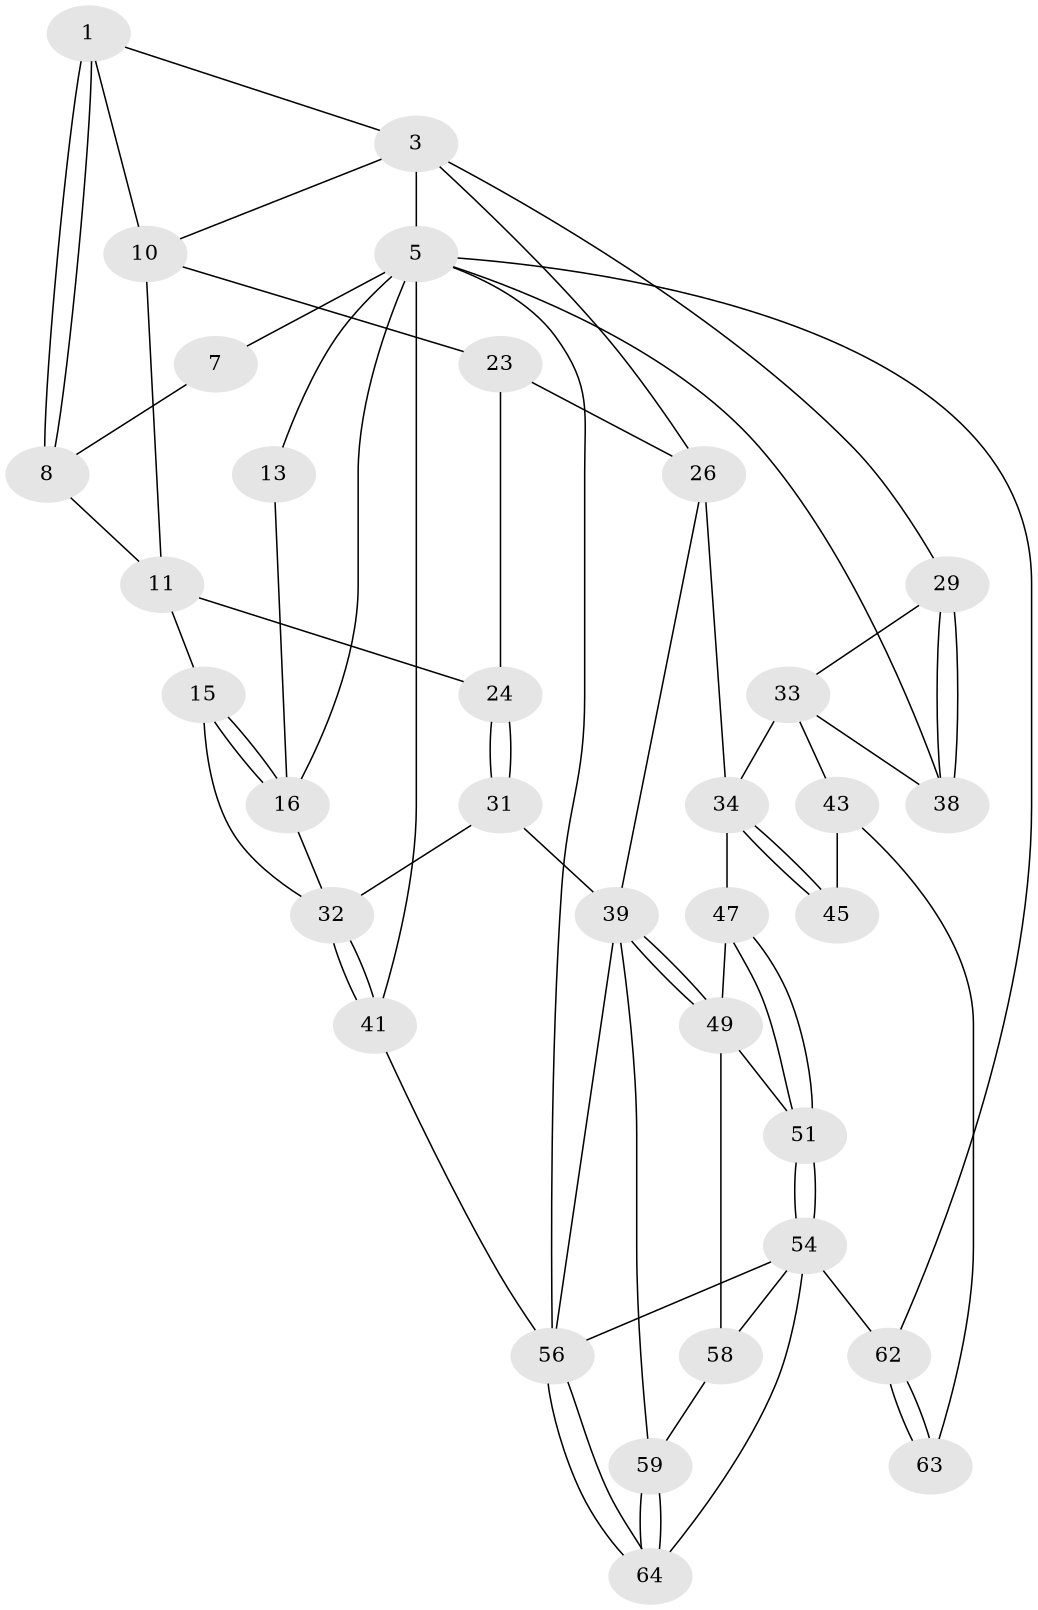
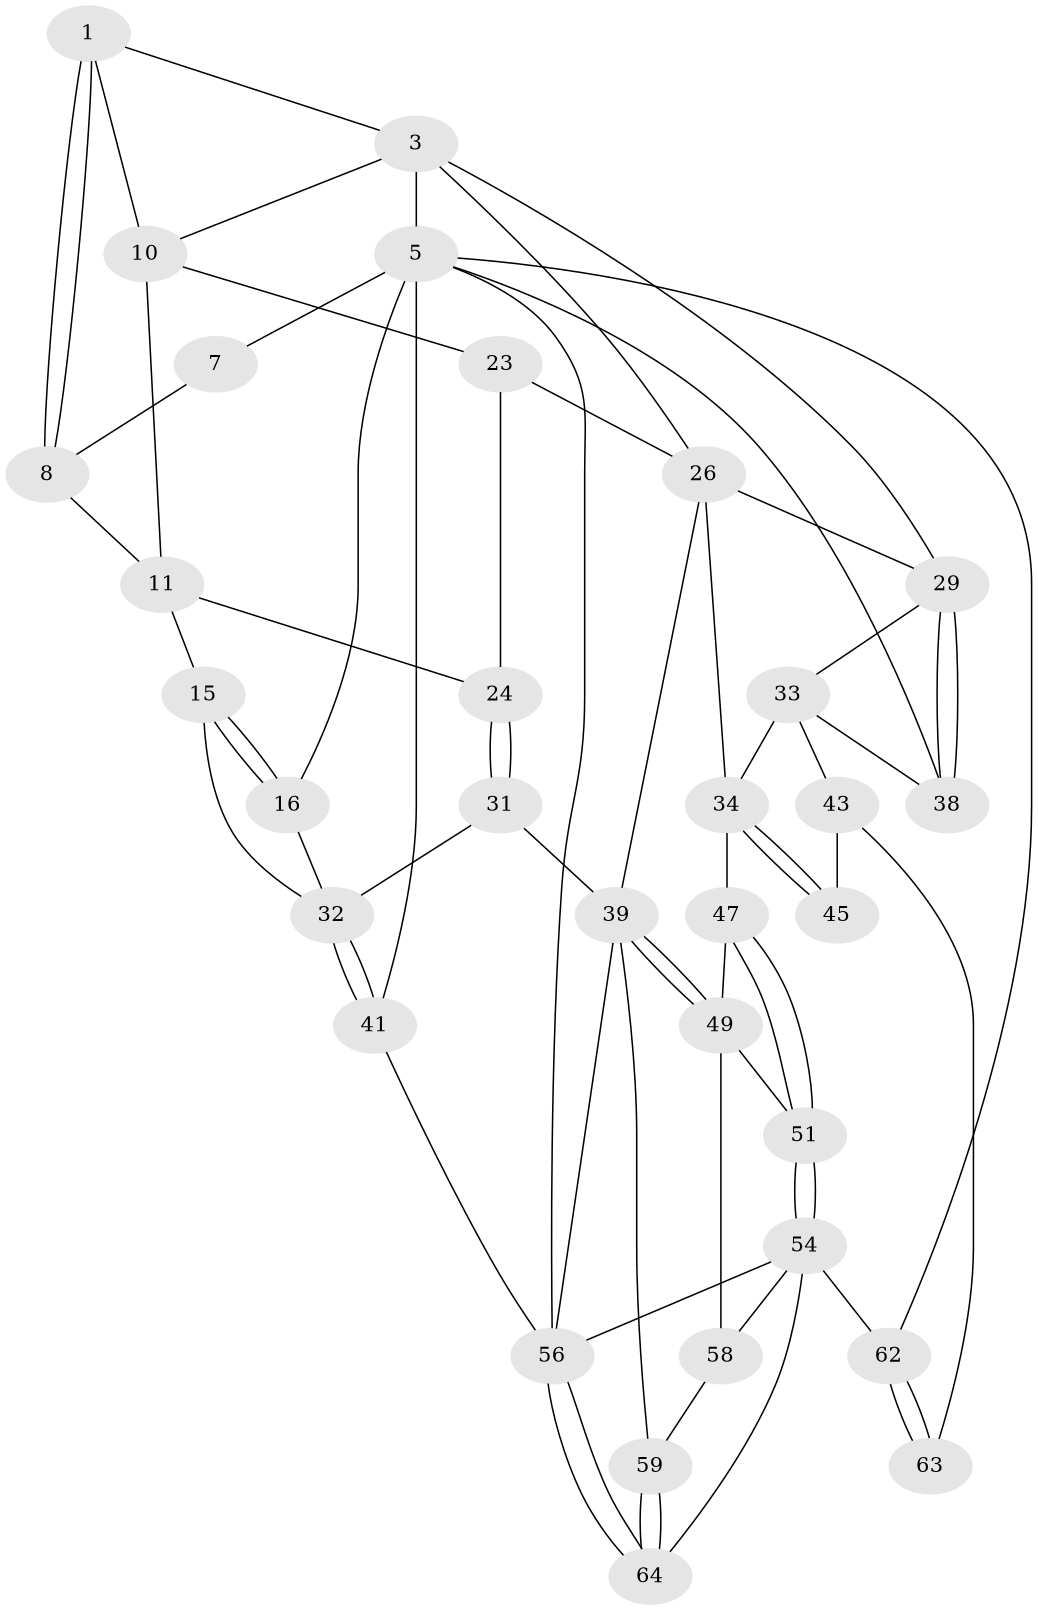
(274, 474) -> none
none -> (835, 534)
